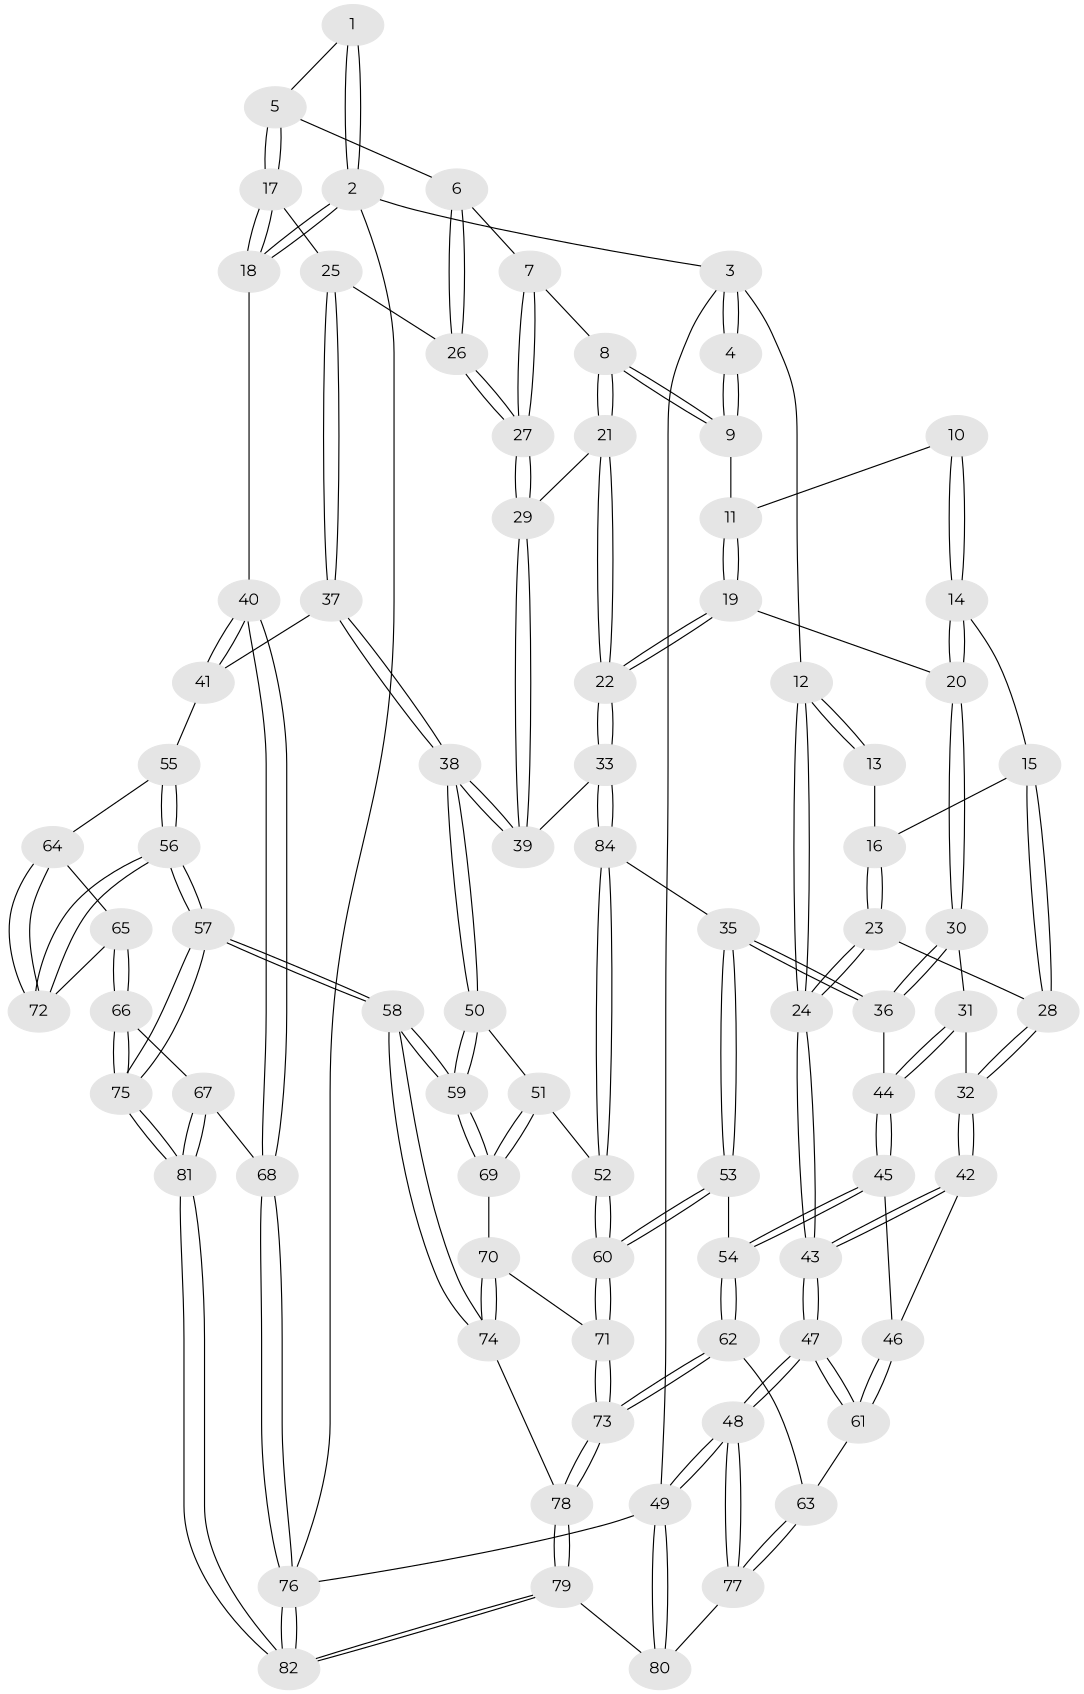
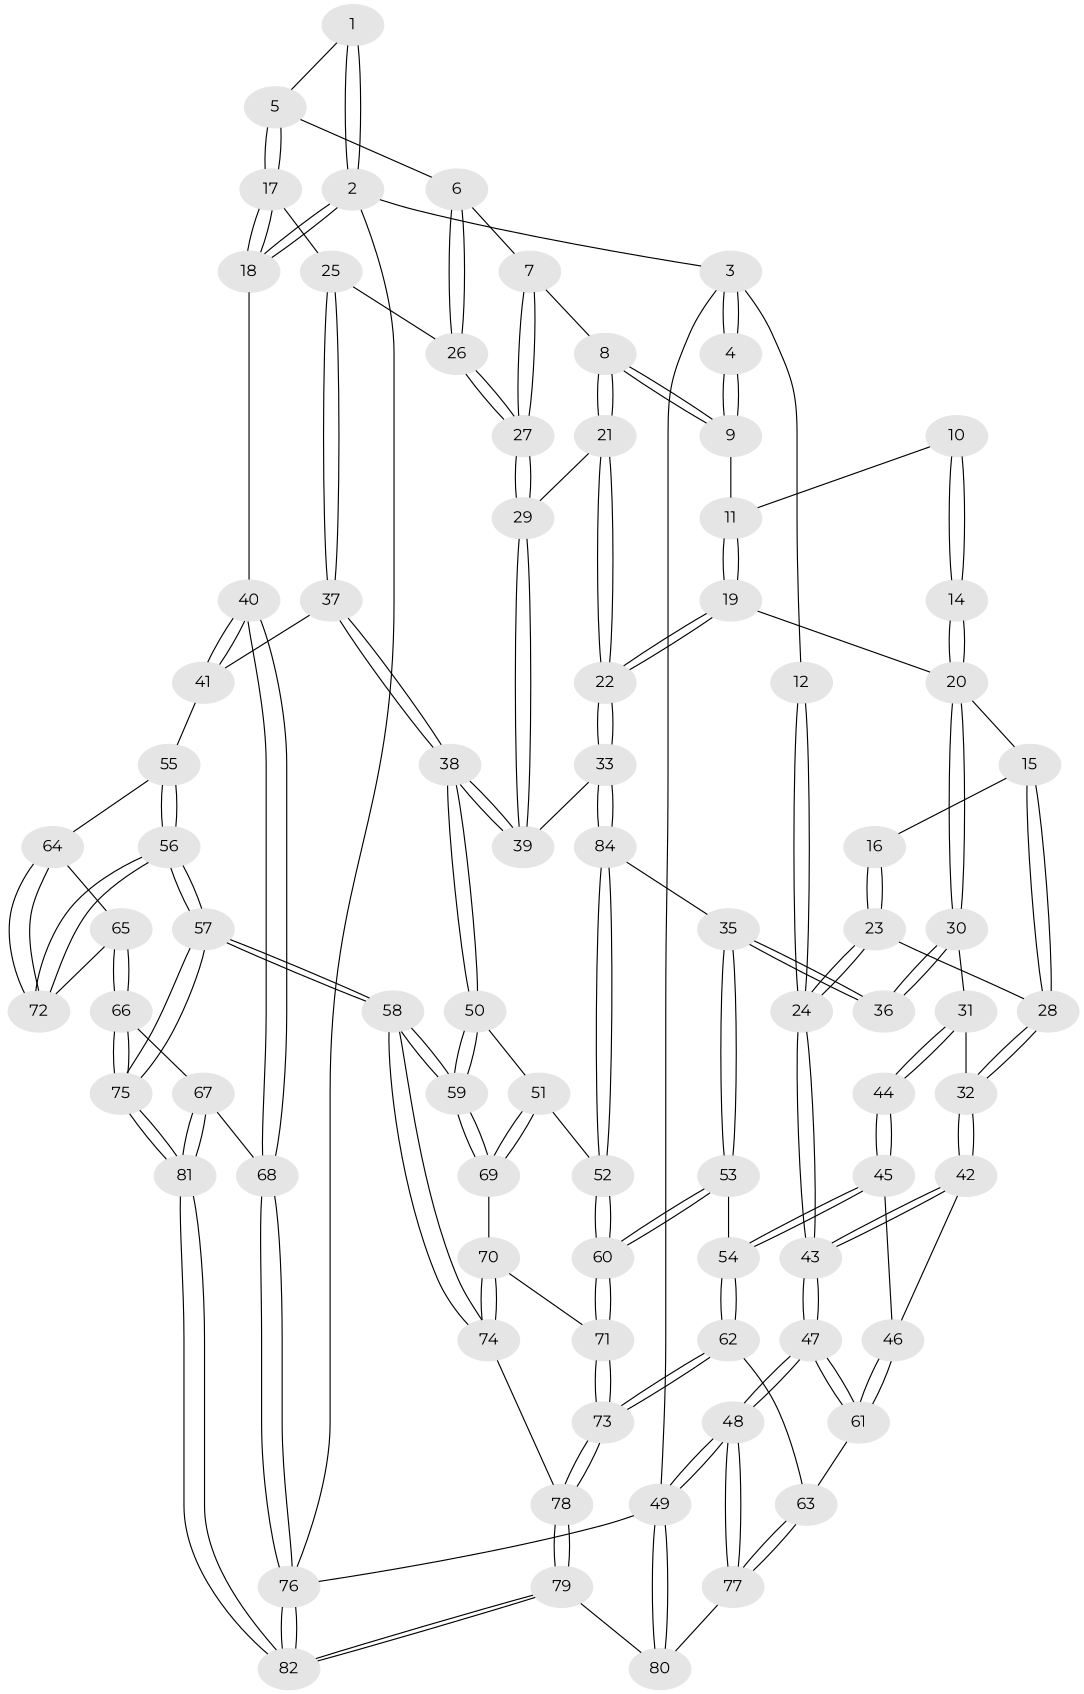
(1005, 679) -> (993, 724)
(875, 765) -> none
(884, 1053) -> none
